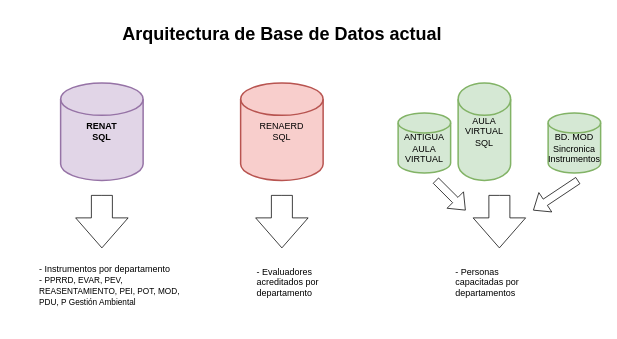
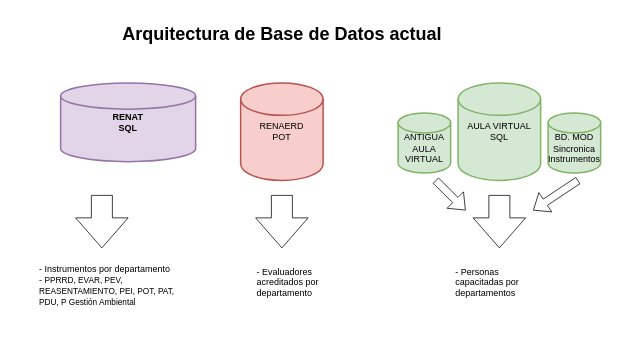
(102, 132) -> (128, 122)
(282, 132) -> (282, 132)
(484, 132) -> (499, 132)
(99, 285) -> (99, 285)
